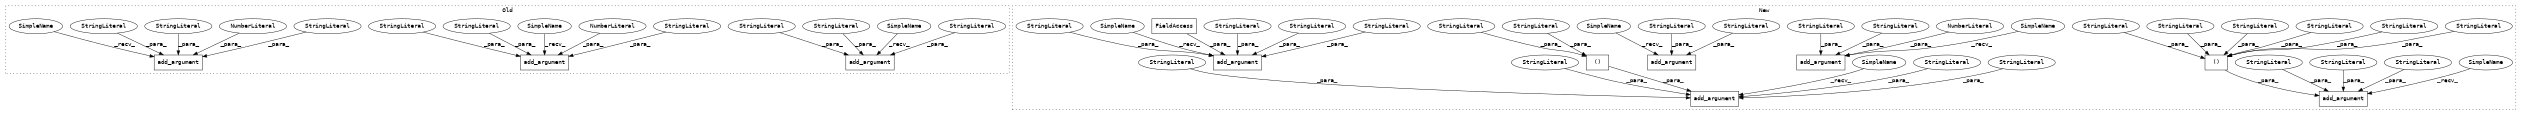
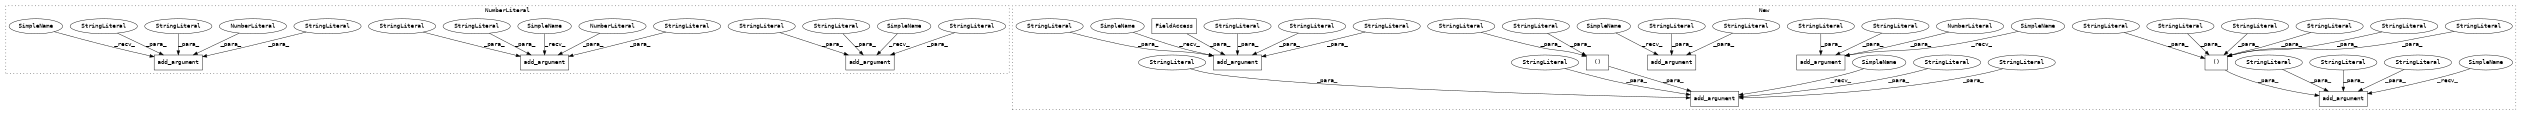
(508, 11) -> (508, 11)
